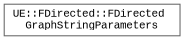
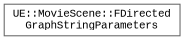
(92, 20) -> (92, 20)
